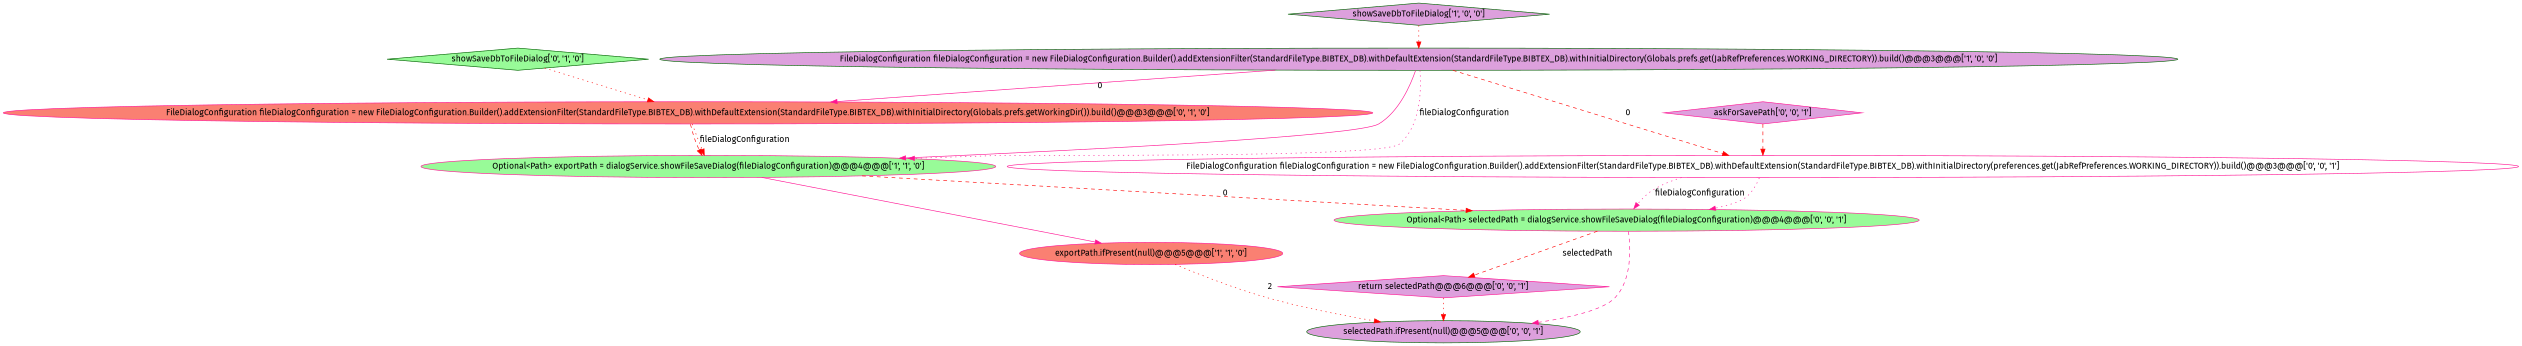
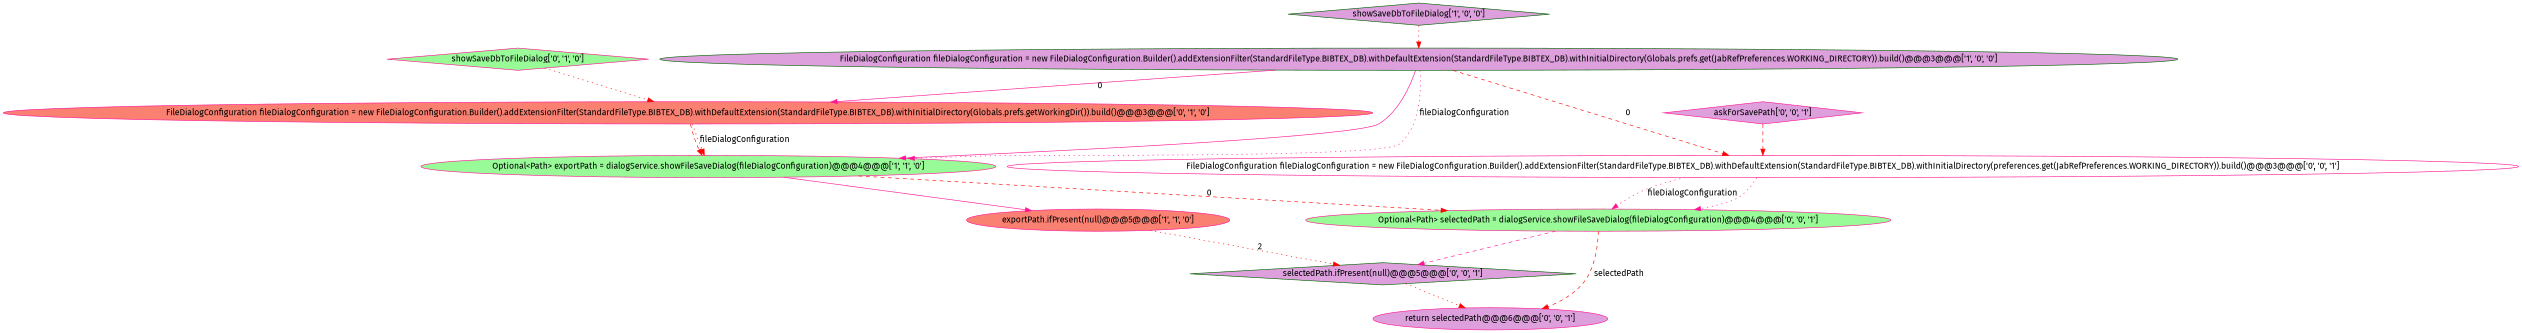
(518, 59) -> (518, 59)
(1443, 287) -> (1490, 319)
(1443, 306) -> (1433, 295)
(1443, 332) -> (1383, 274)
